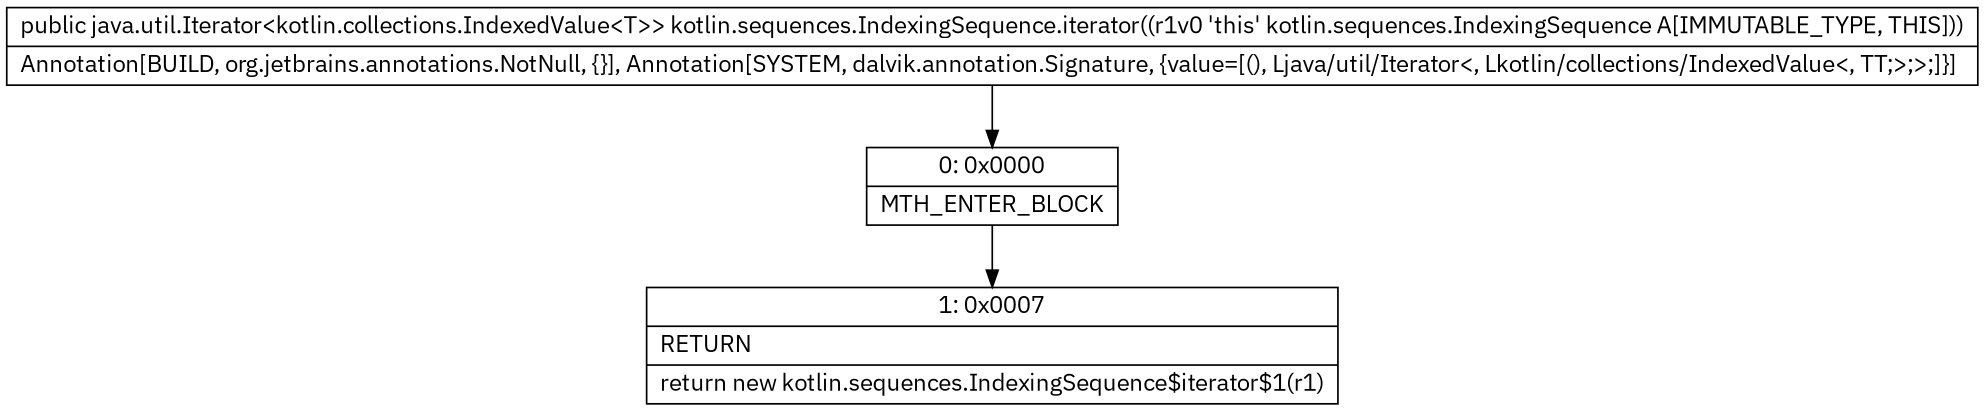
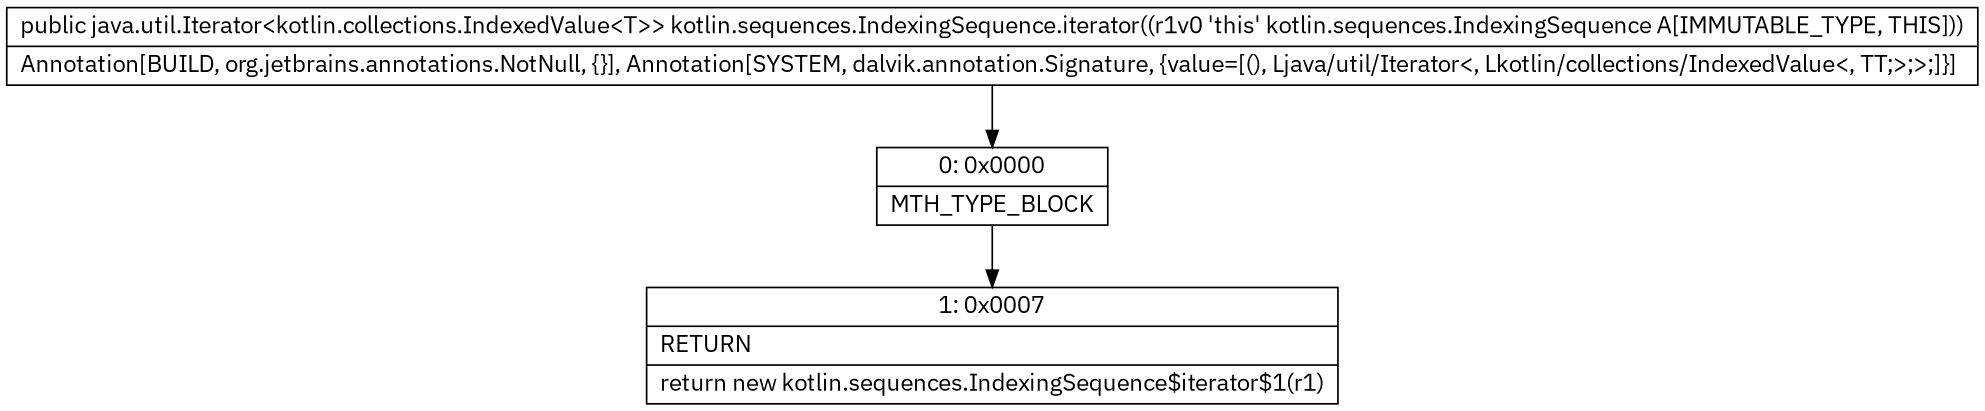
(992, 205) -> (992, 205)
